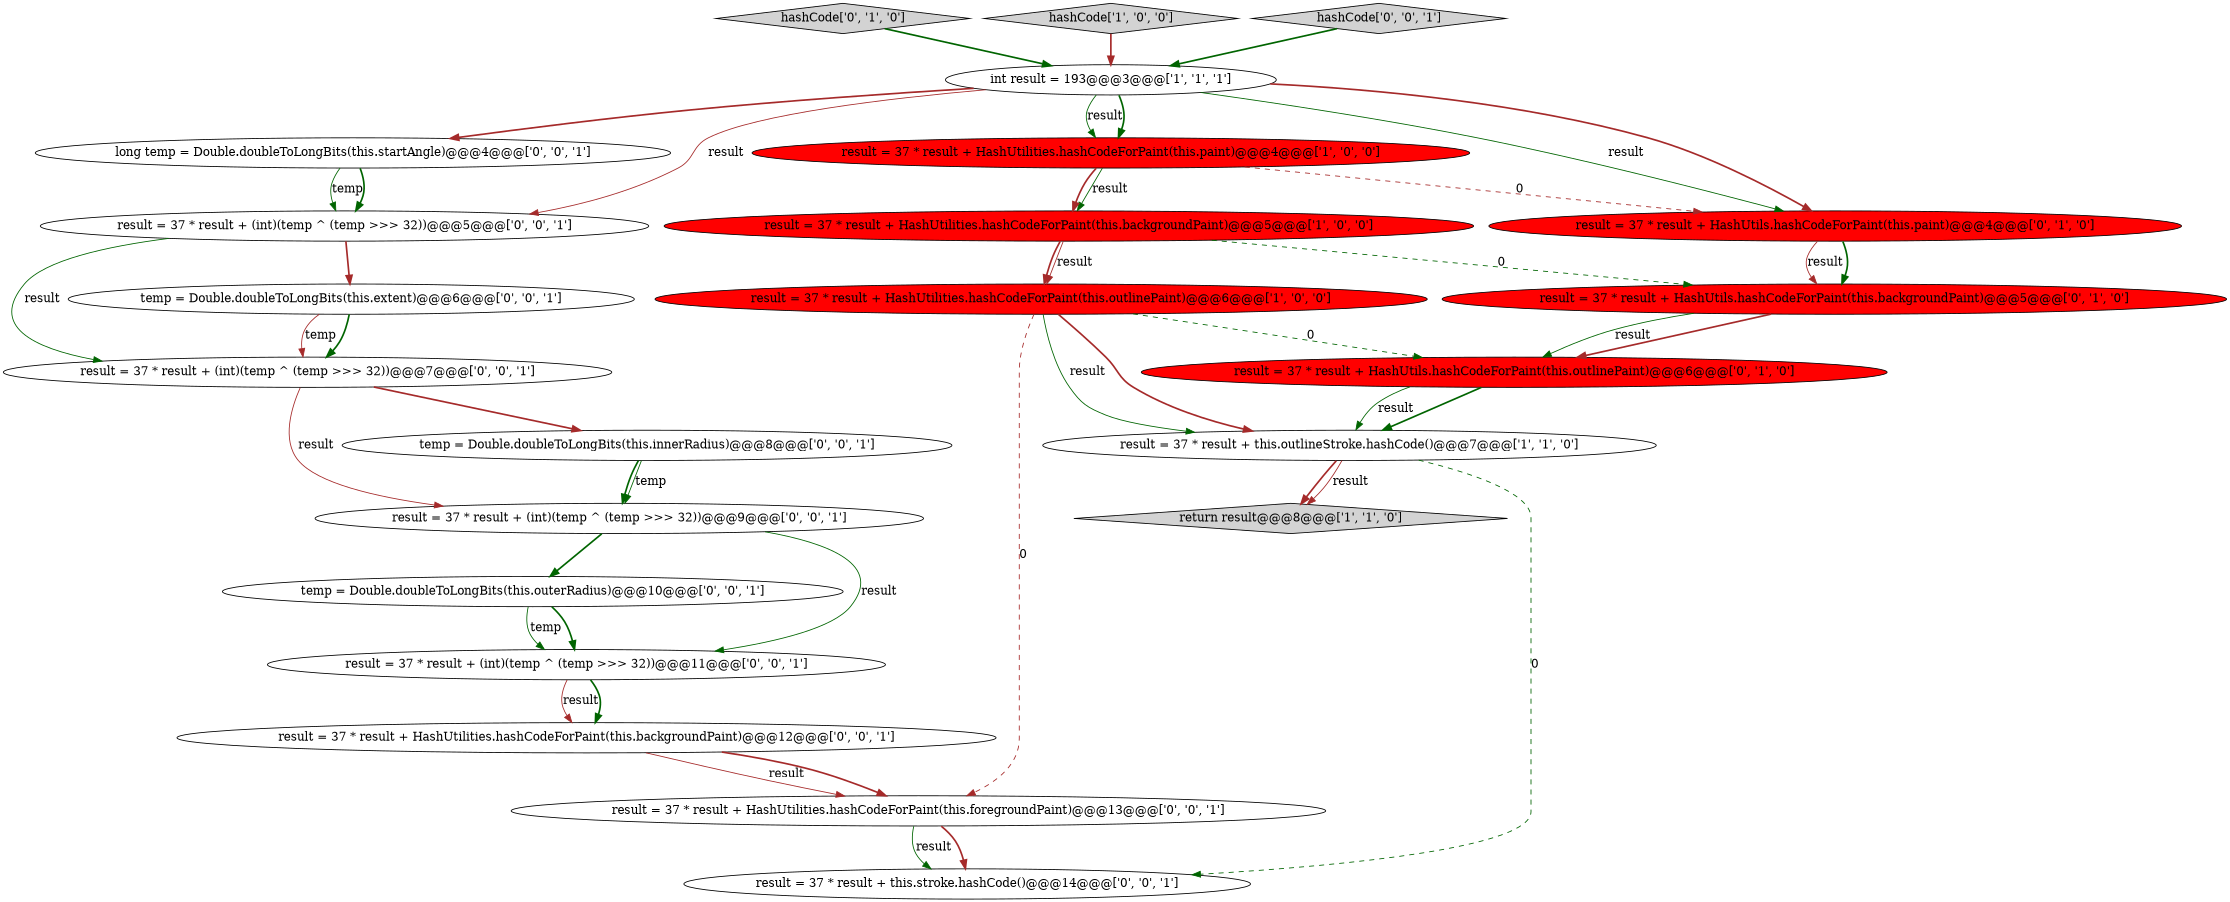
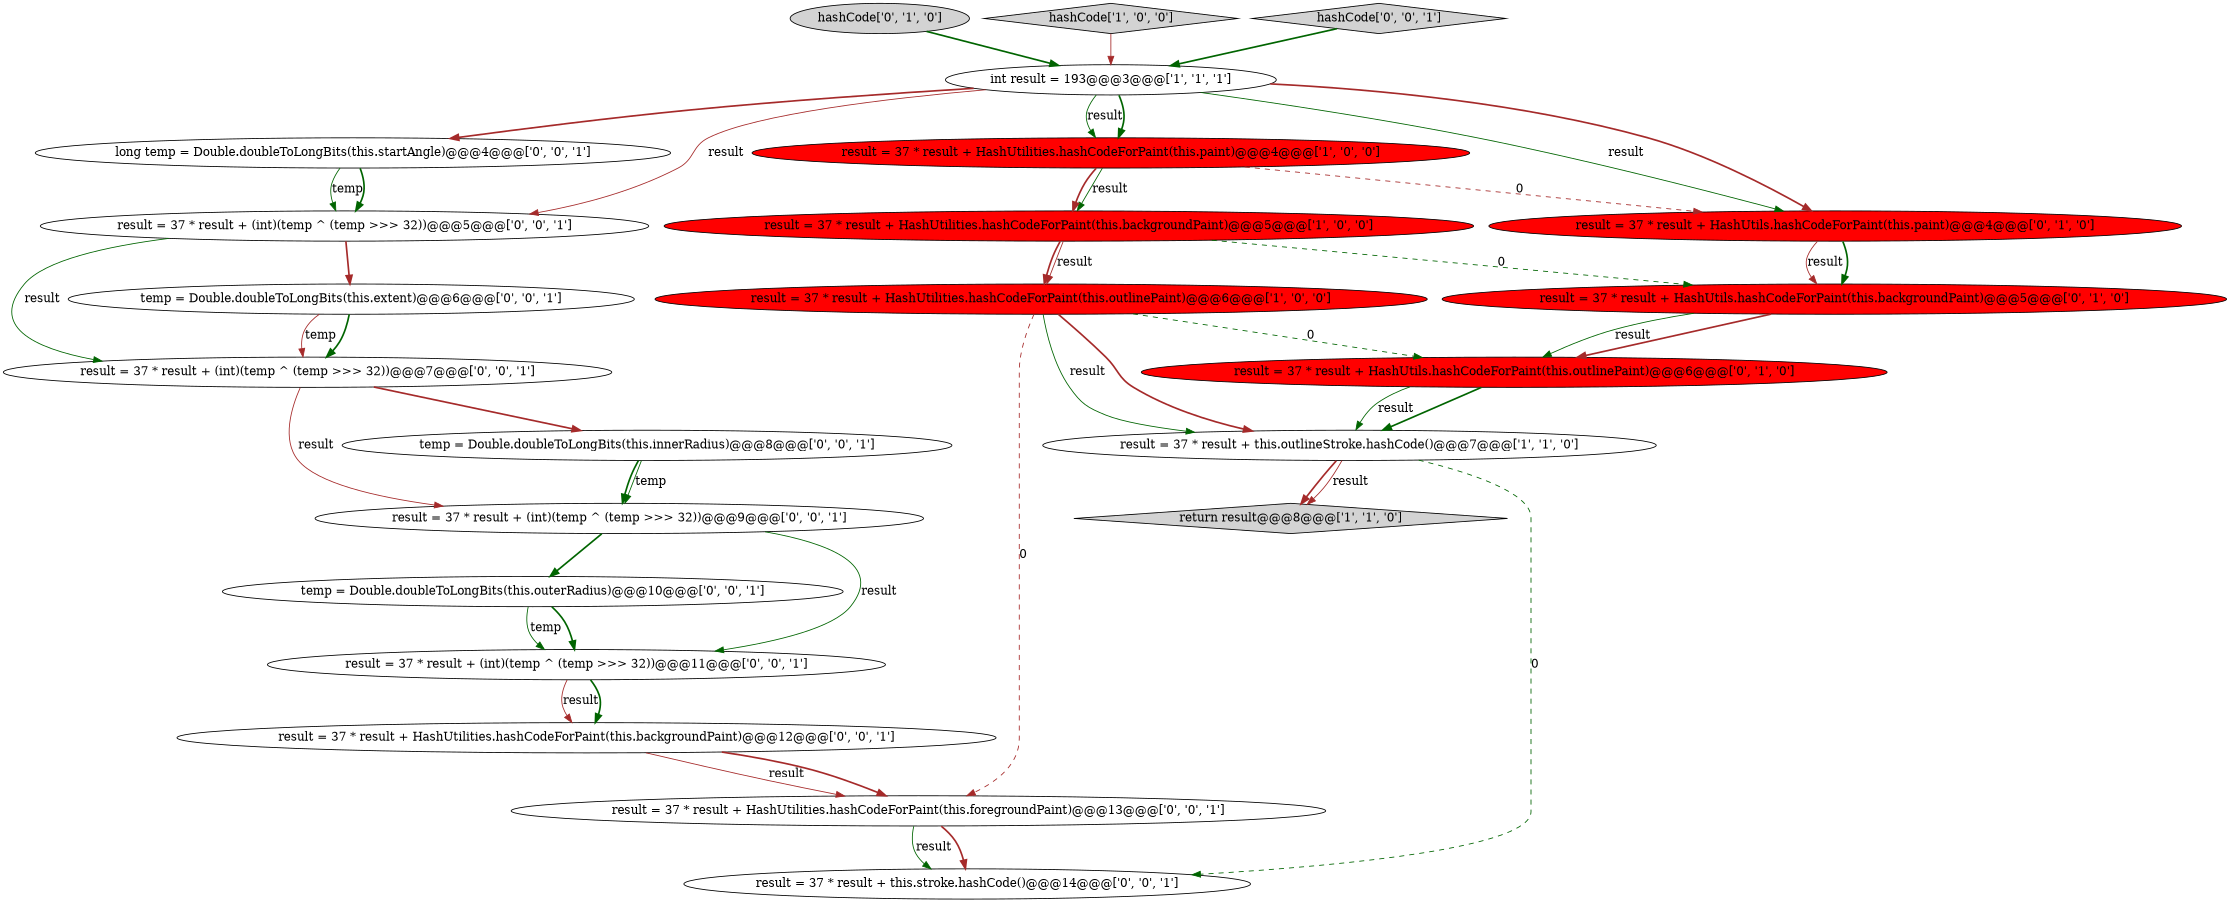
(843, 18) -> (880, 18)
(1111, 45) -> (1111, 45)
